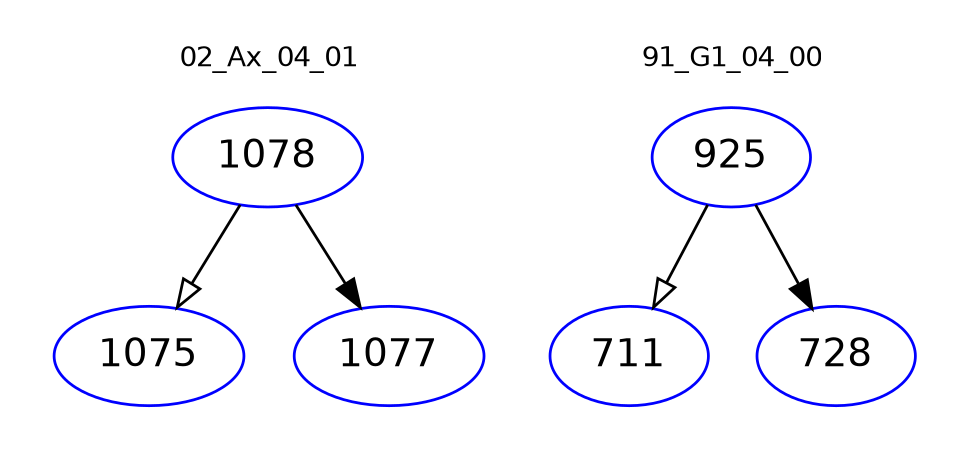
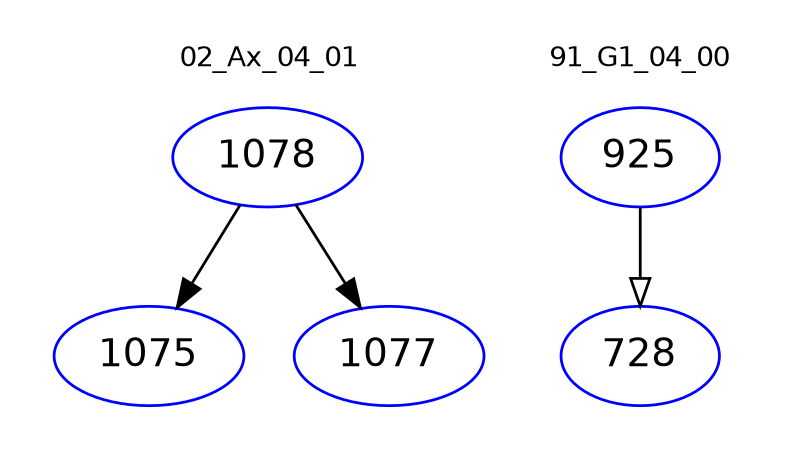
(216, 244) -> (216, 244)
(777, 244) -> (640, 243)
(629, 356) -> none
